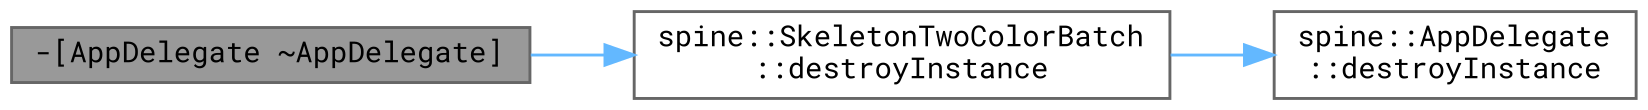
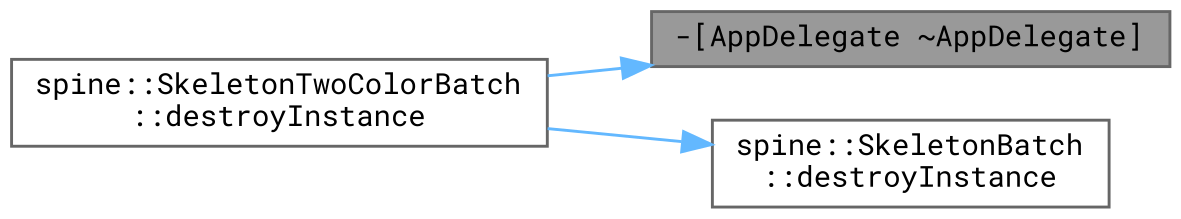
(568, 55) -> (585, 72)
(1455, 55) -> (911, 164)
